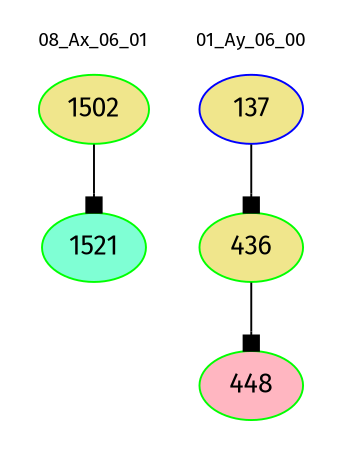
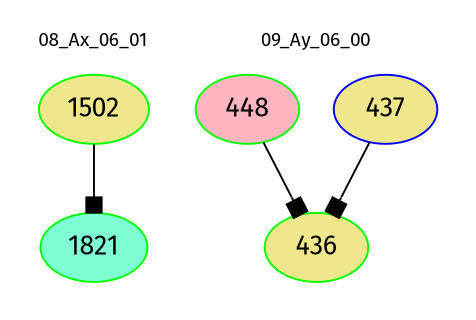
(251, 41) -> (316, 41)
(251, 109) -> (386, 109)
(94, 247) -> (94, 247)
(251, 307) -> (278, 170)
